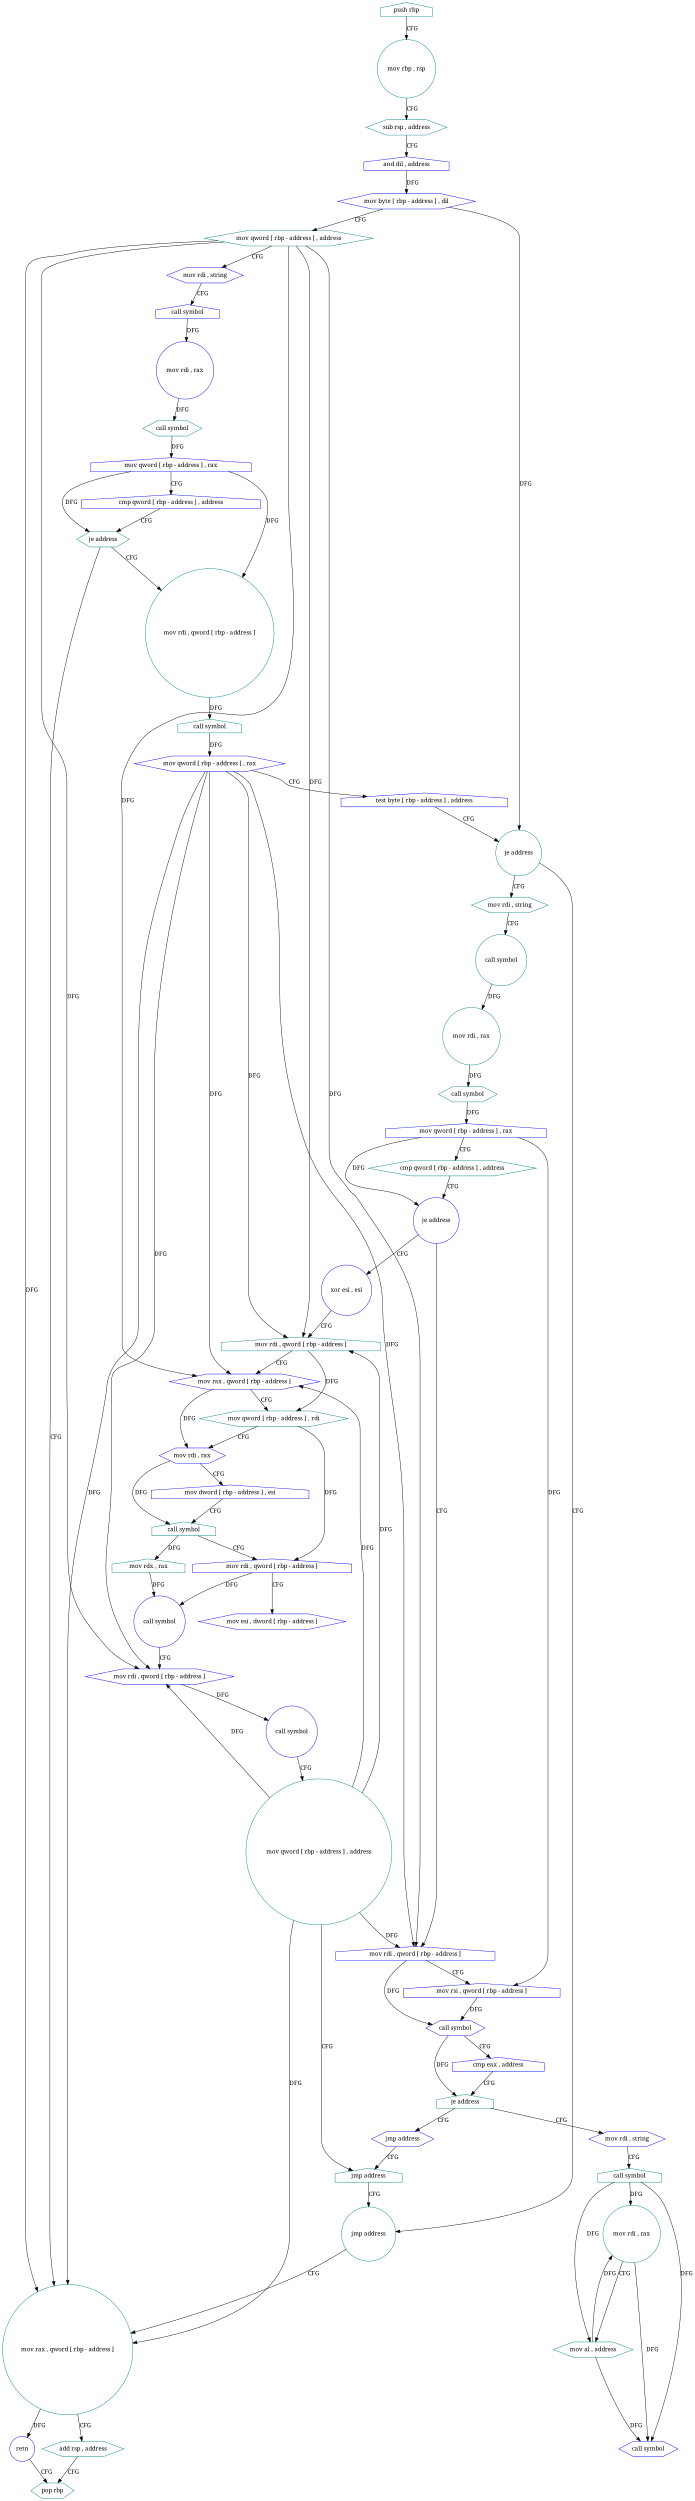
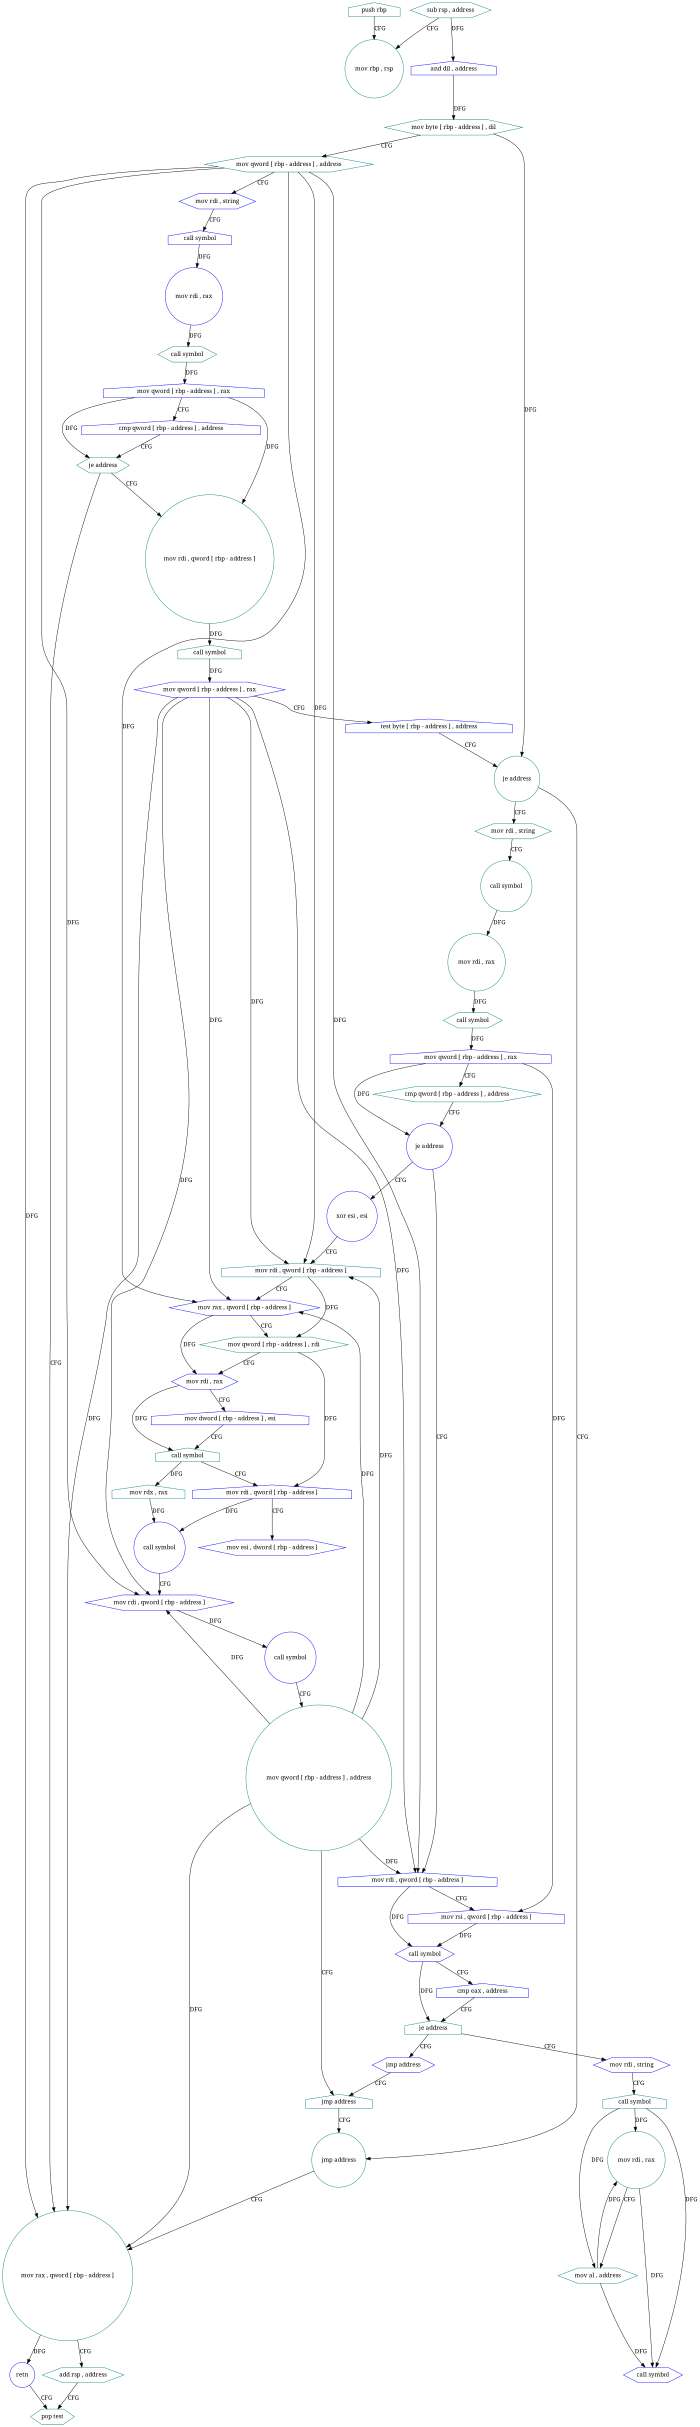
(406, 107) -> (419, 31)
(412, 146) -> (458, 29)
(406, 201) -> (454, 127)
(52, 2491) -> (52, 2417)
